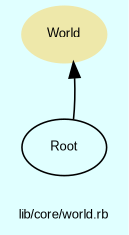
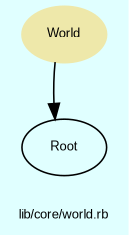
(75, 99) -> (54, 83)
